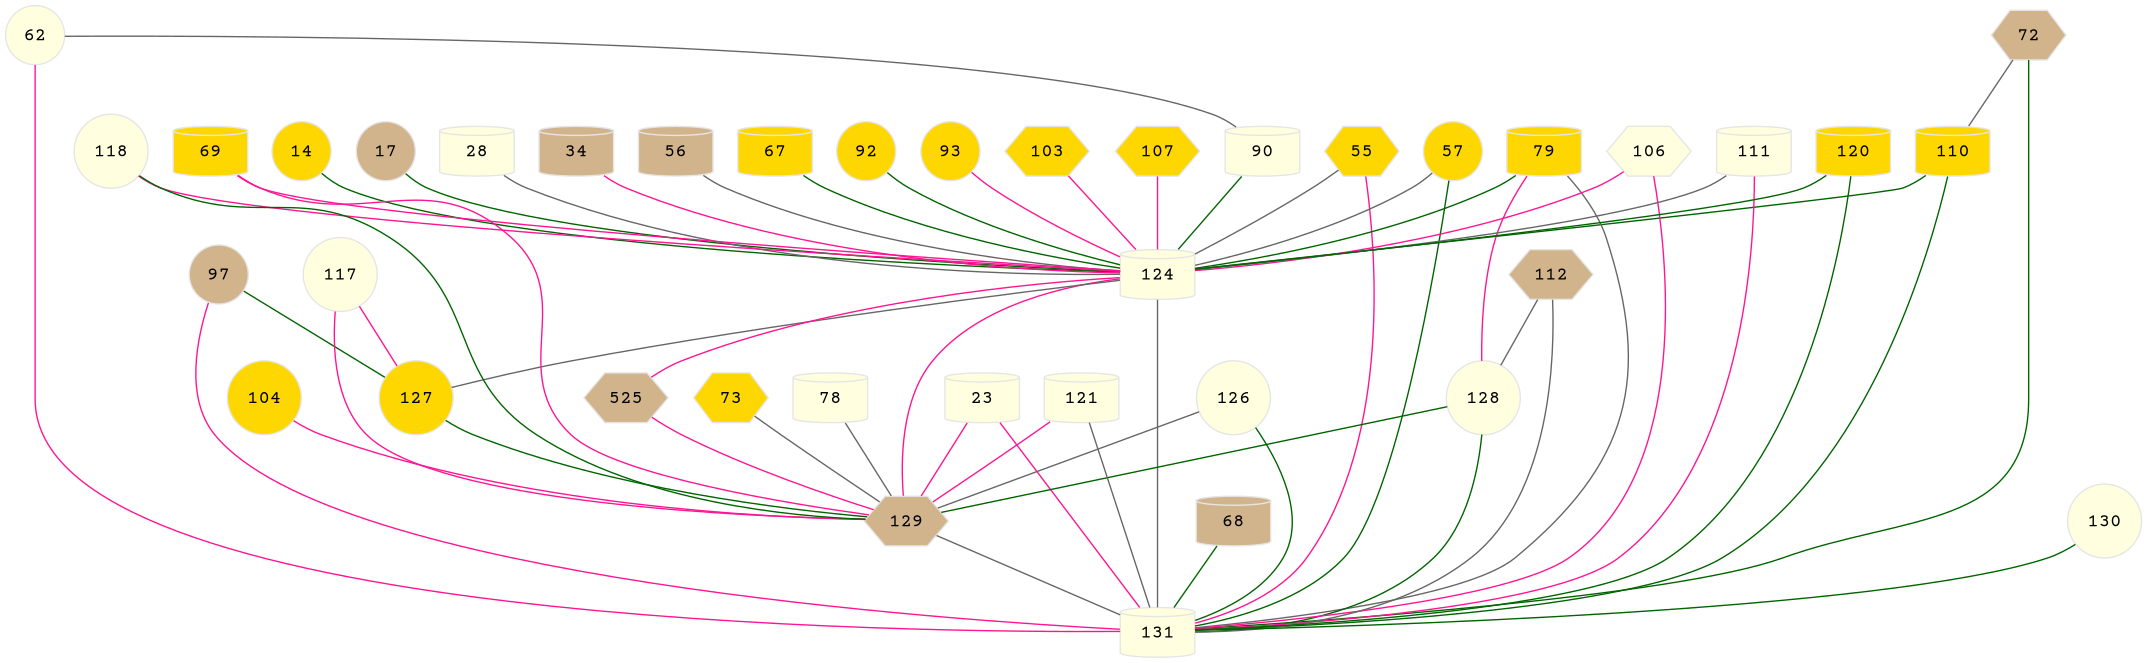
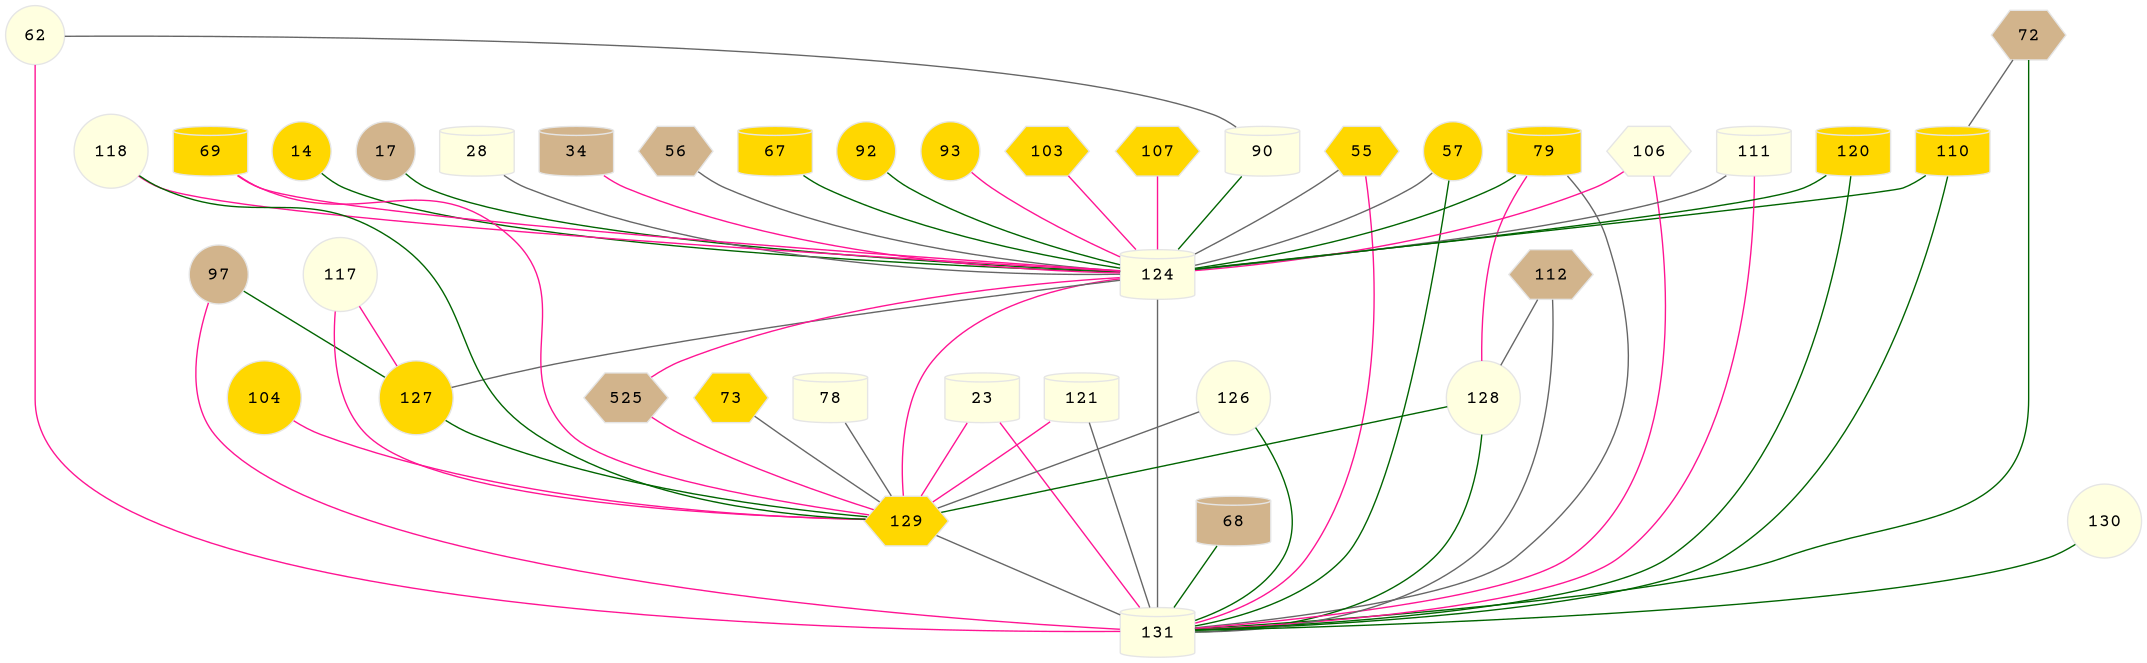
(676, 151) -> (676, 151)
(906, 521) -> (906, 521)
